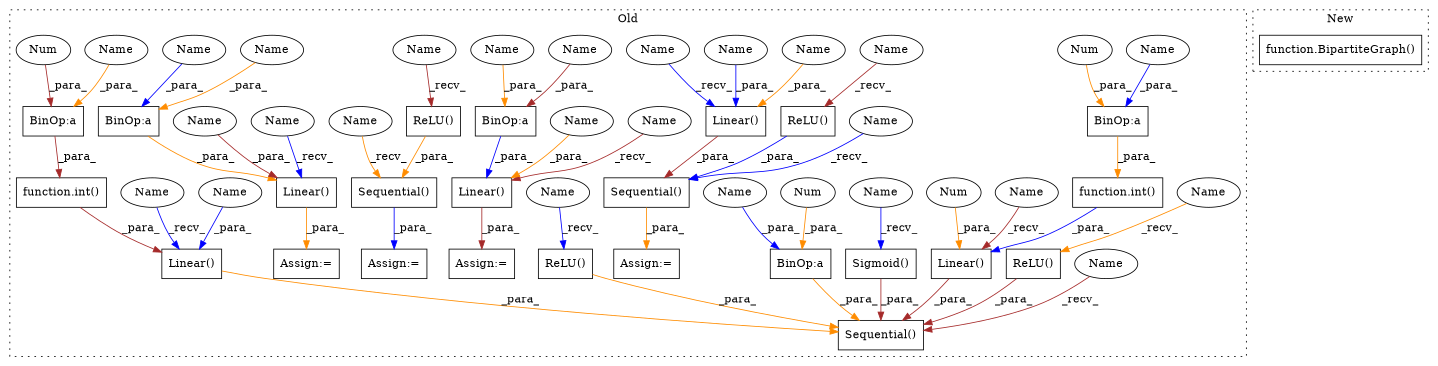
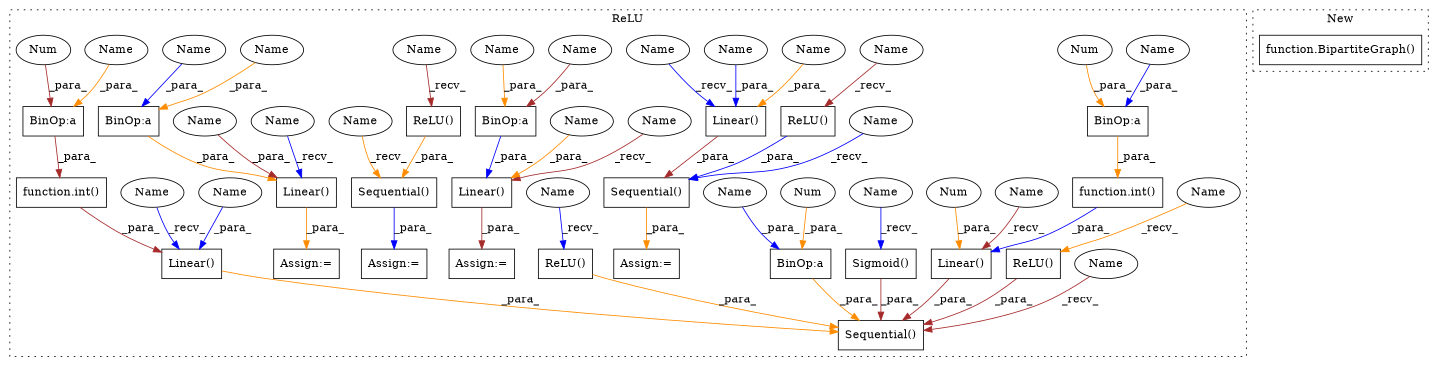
(628, 19) -> (628, 19)
